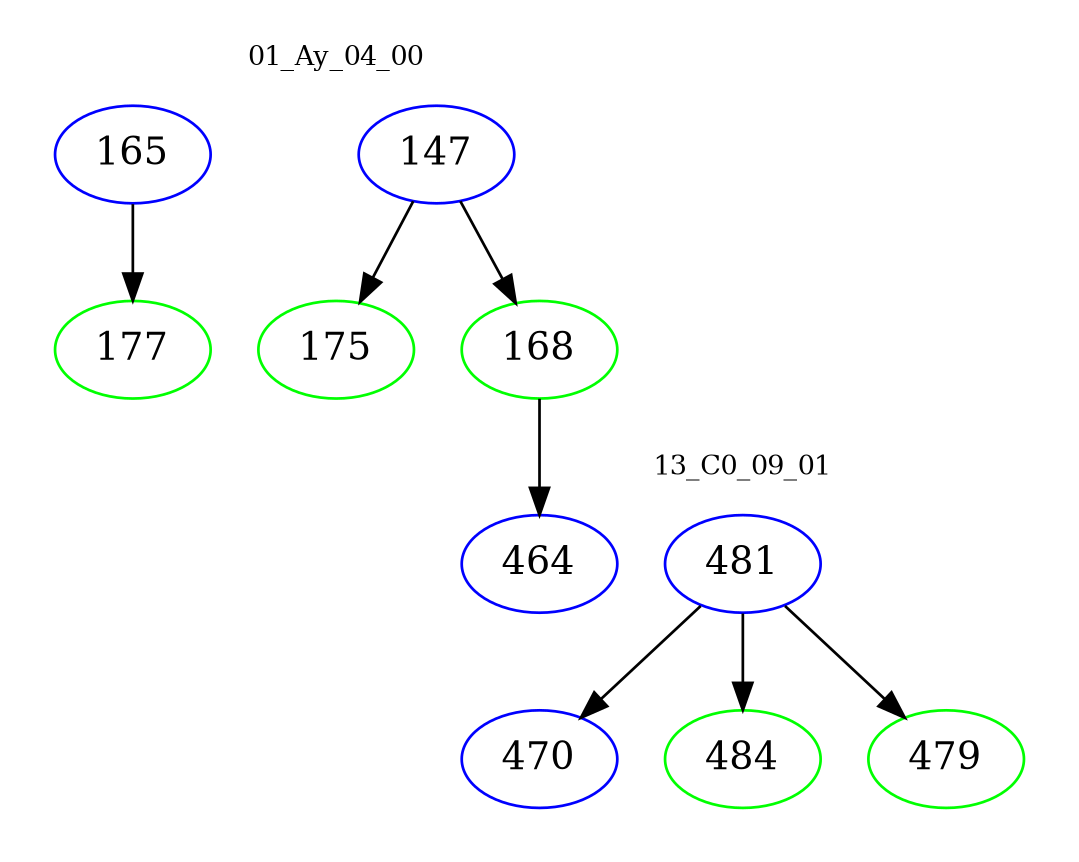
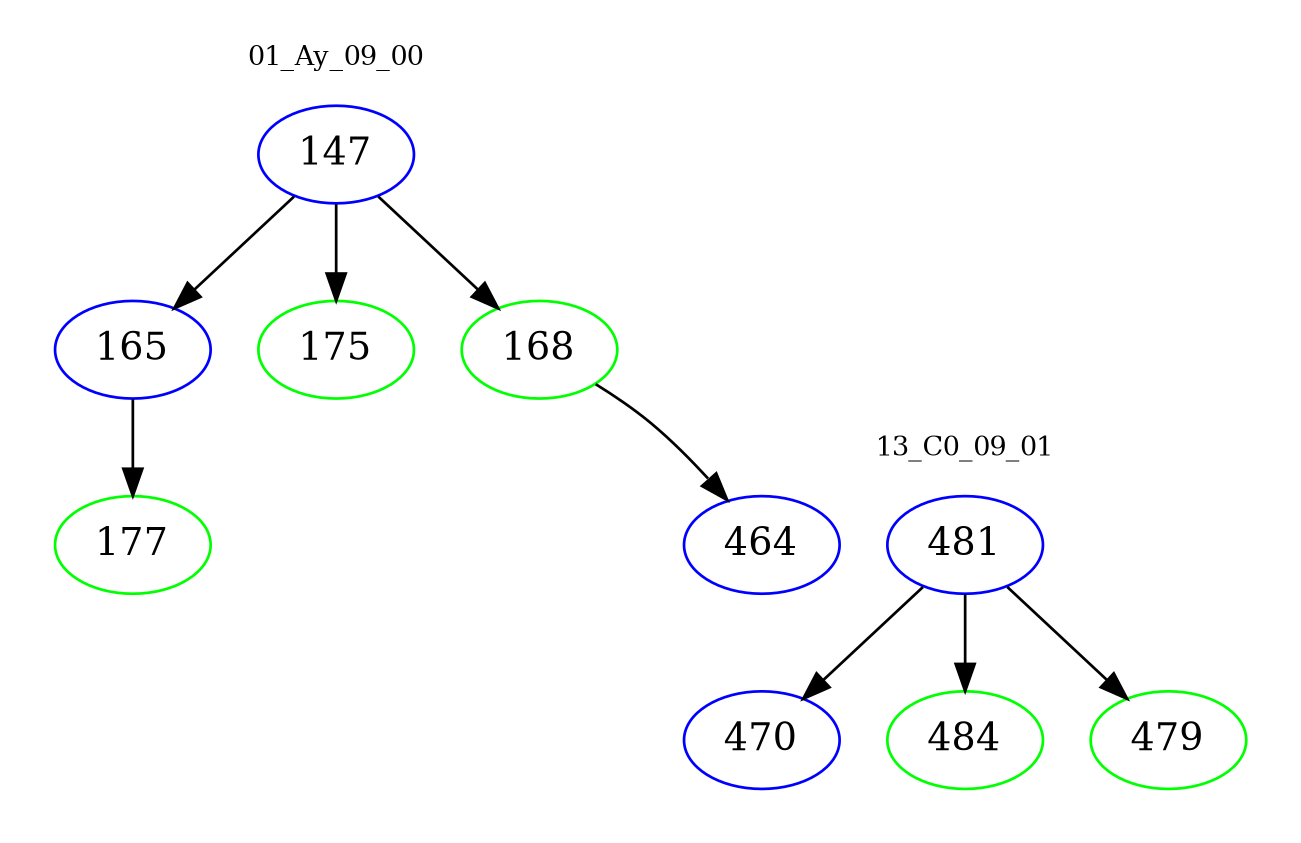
(336, 58) -> (336, 58)
none -> (244, 243)
